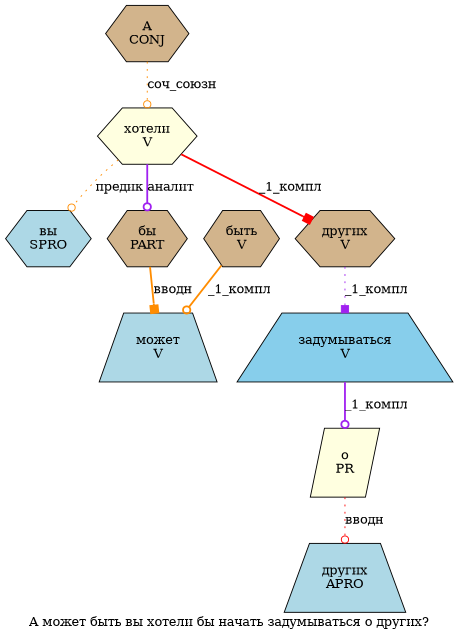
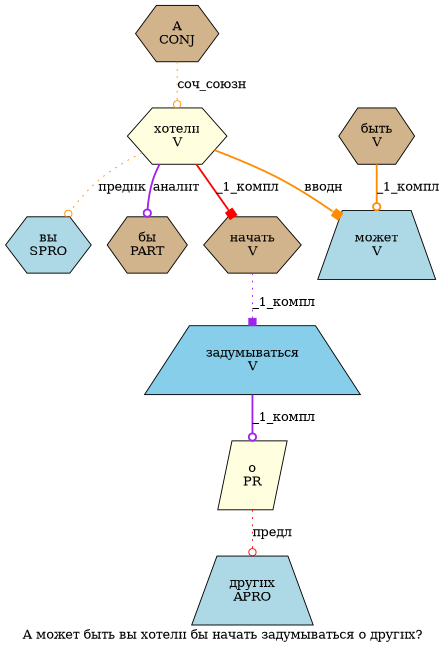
(345, 239) -> (252, 245)
(152, 285) -> (276, 177)
(364, 520) -> (272, 533)
